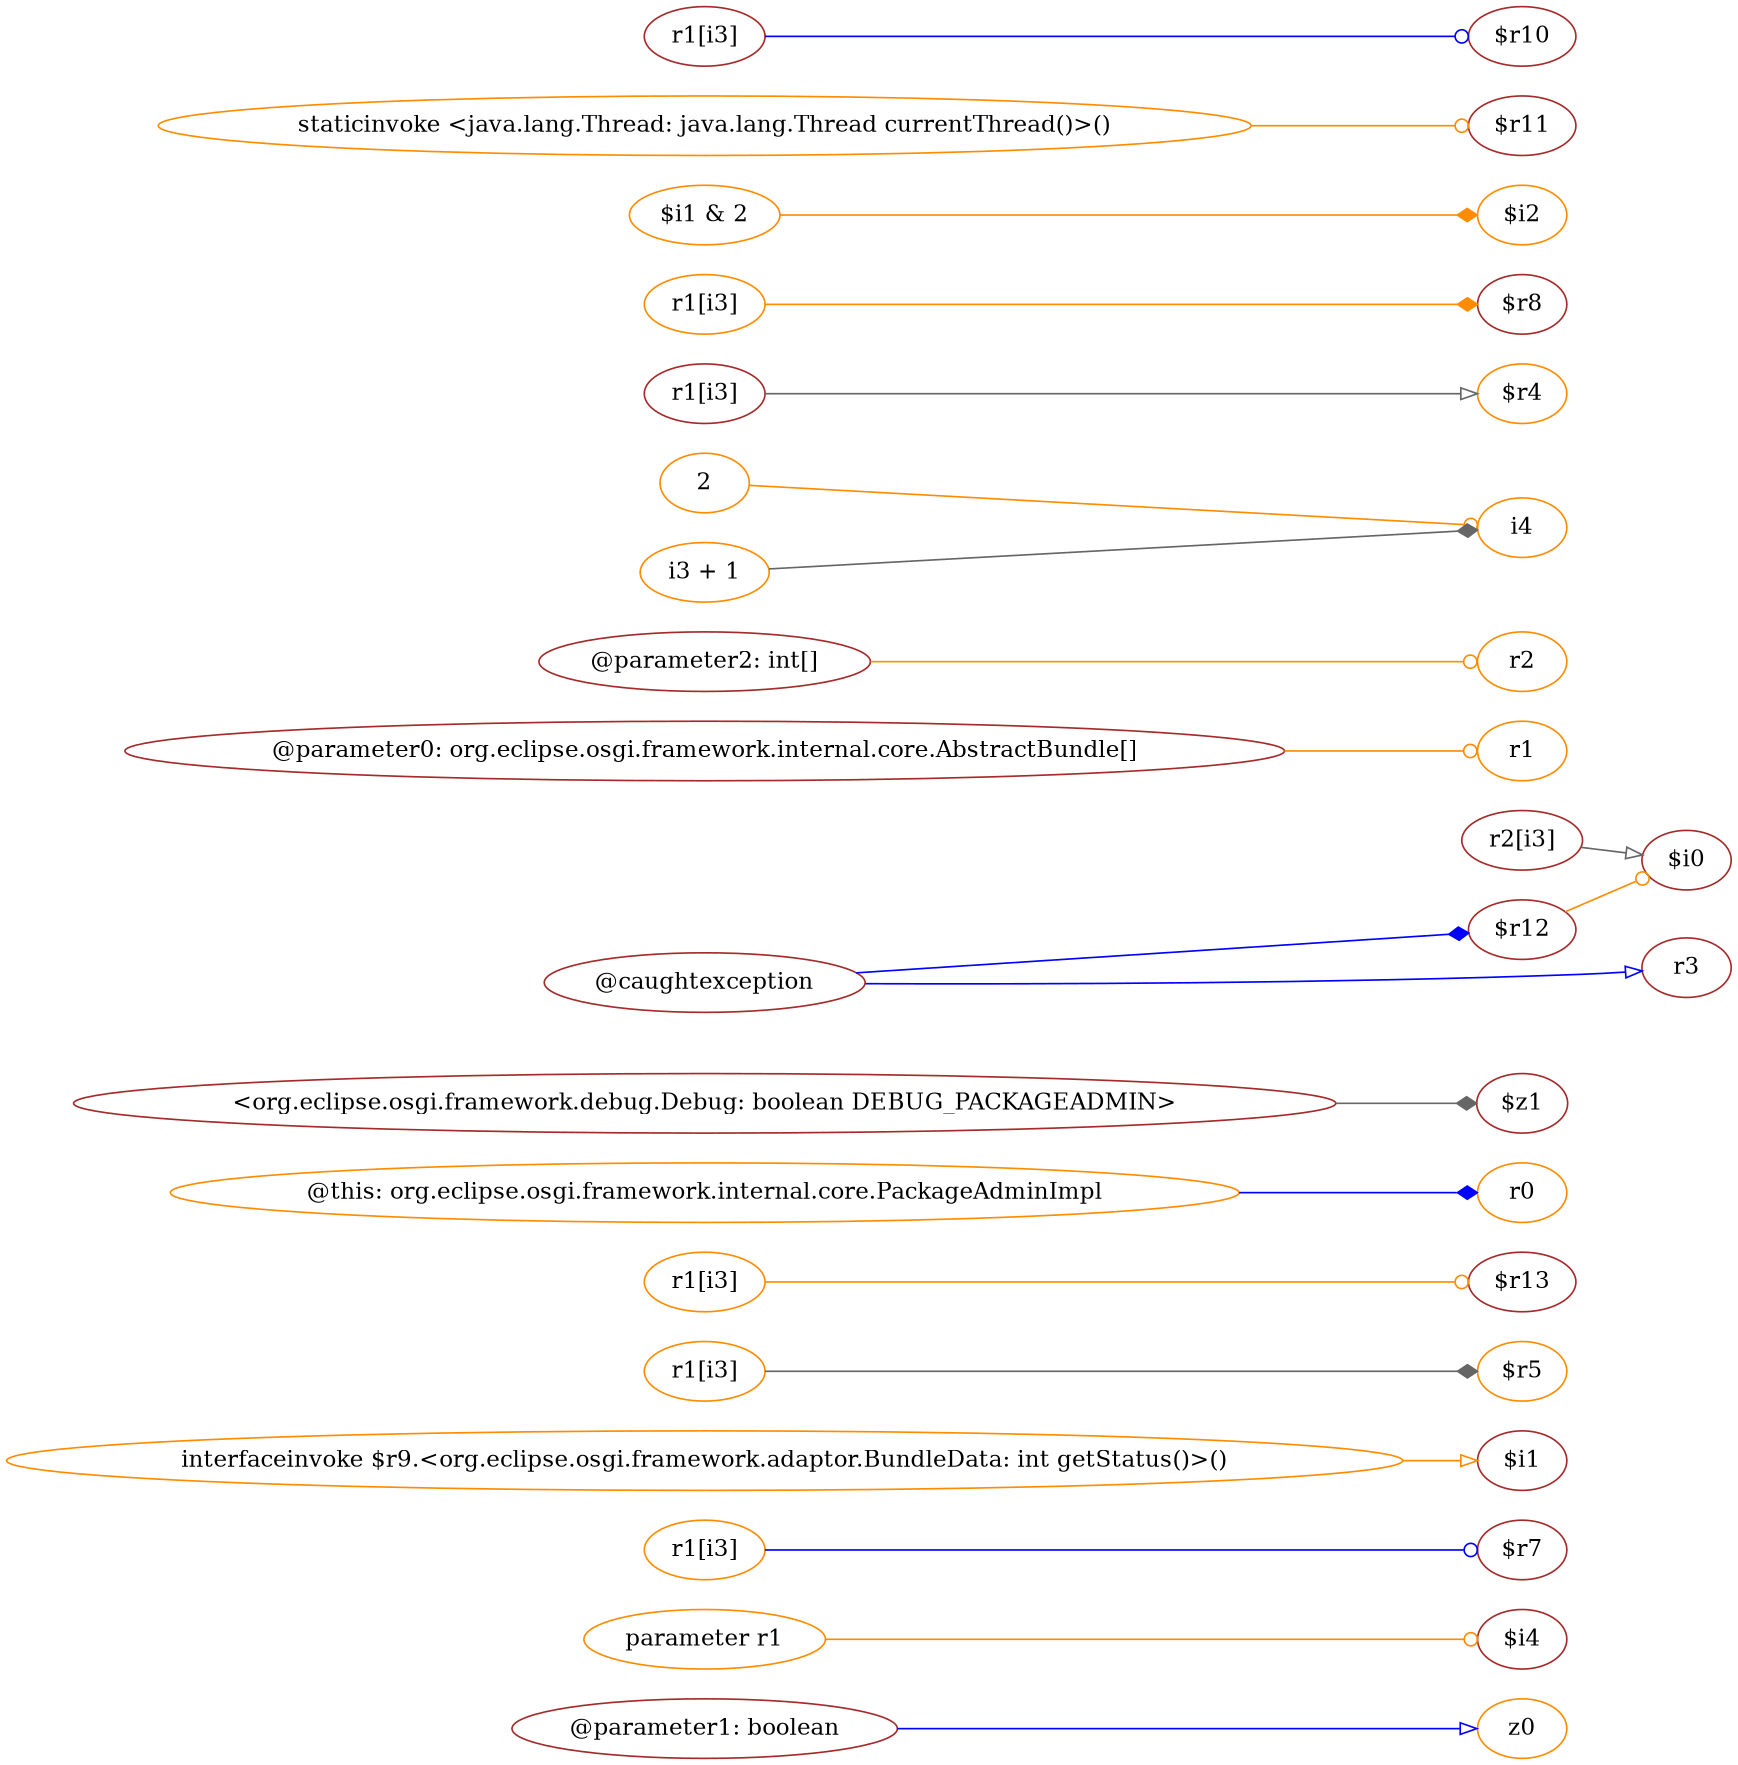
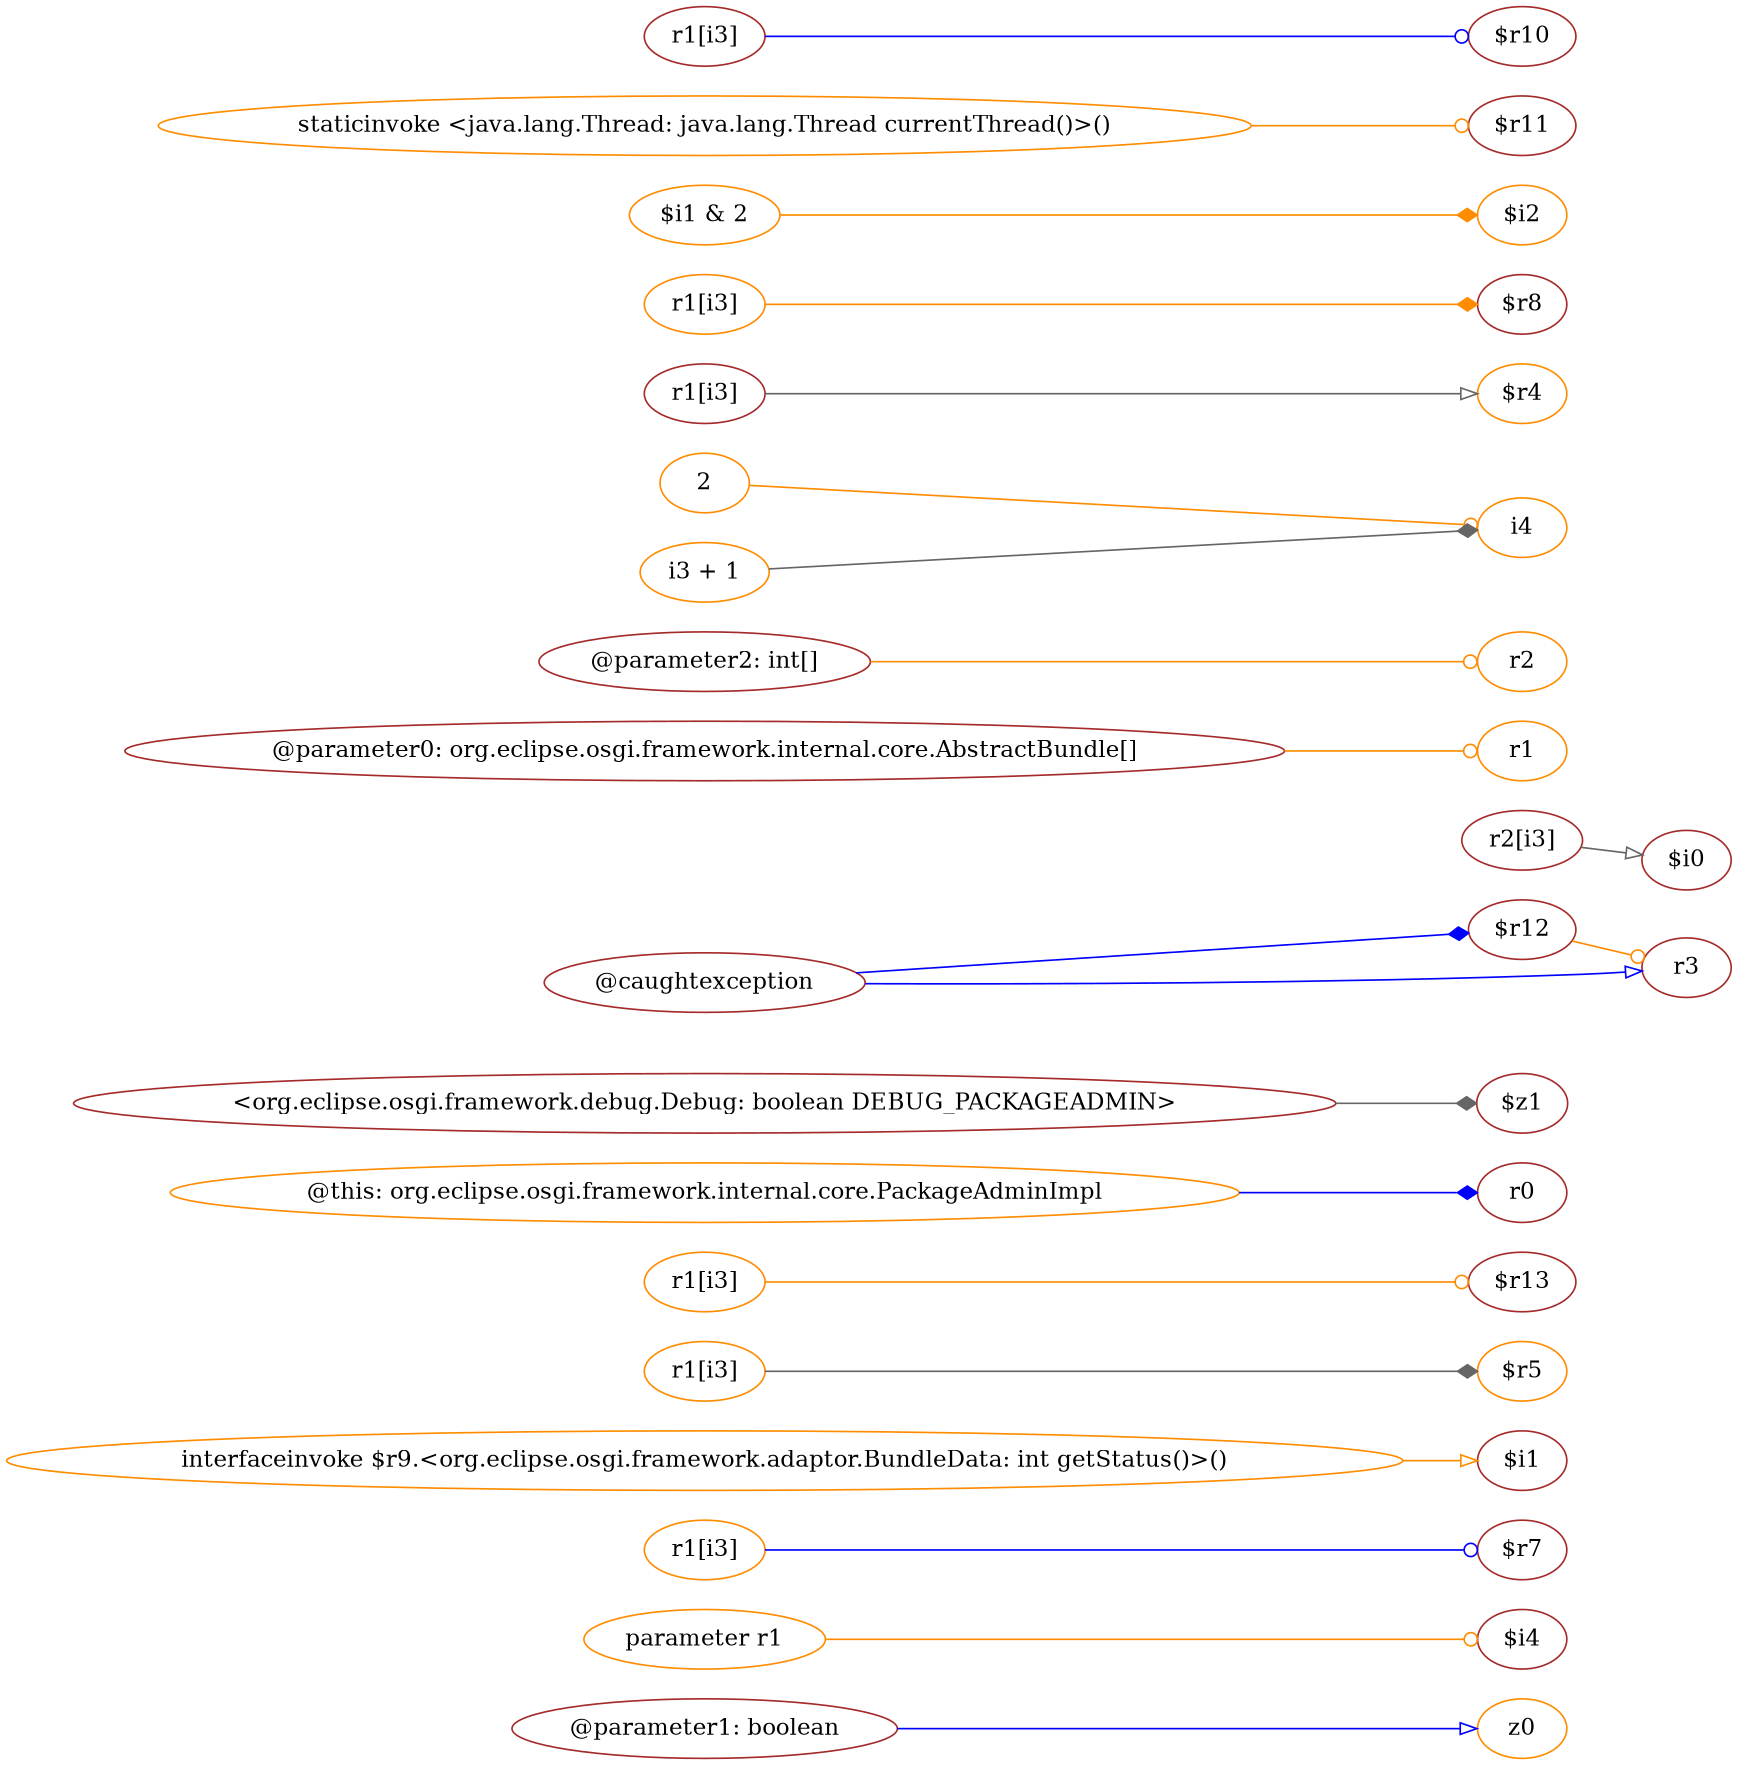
(1601, 897) -> (1602, 948)
(1522, 1193) -> (1522, 1193)
